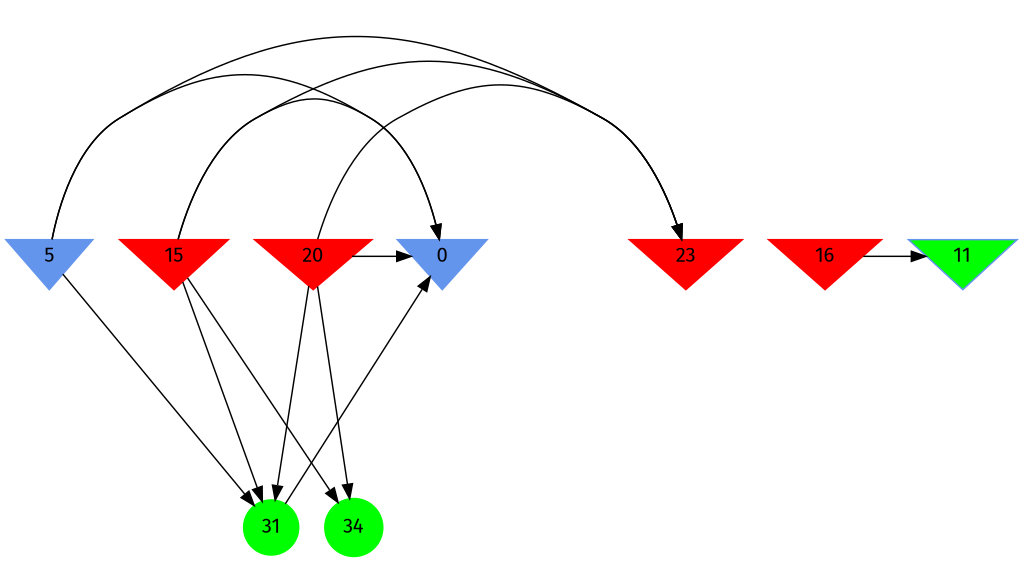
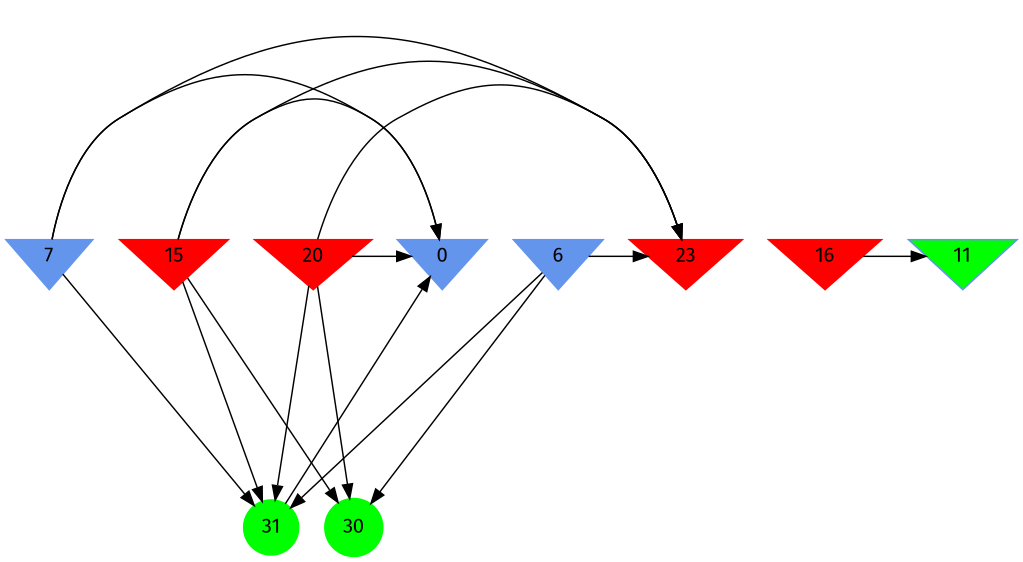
(49, 256) -> (49, 256)
none -> (558, 256)
(354, 527) -> (354, 527)
